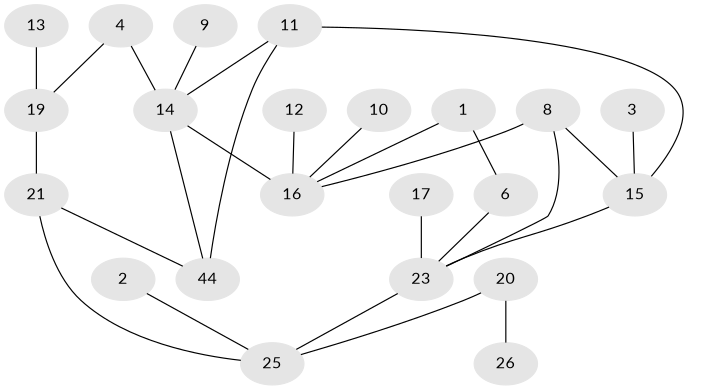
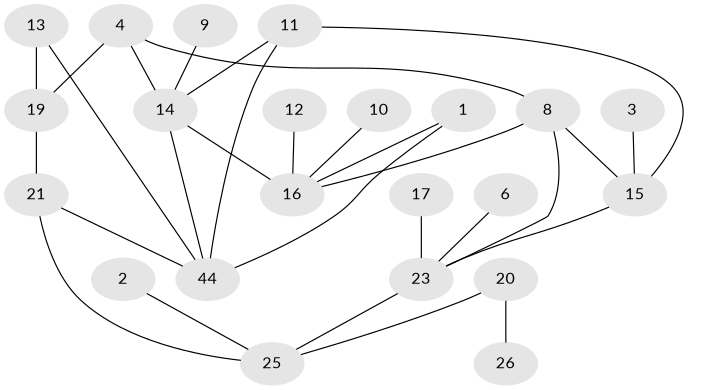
none -> (334, 68)
none -> (122, 153)
(485, 153) -> (346, 207)
